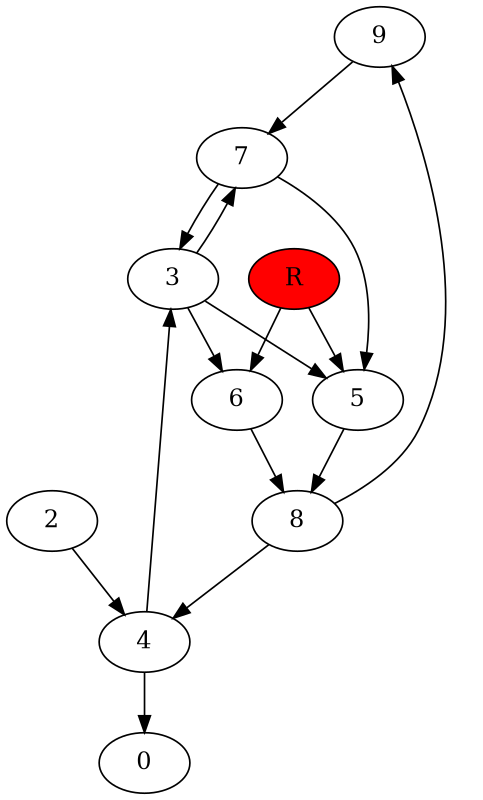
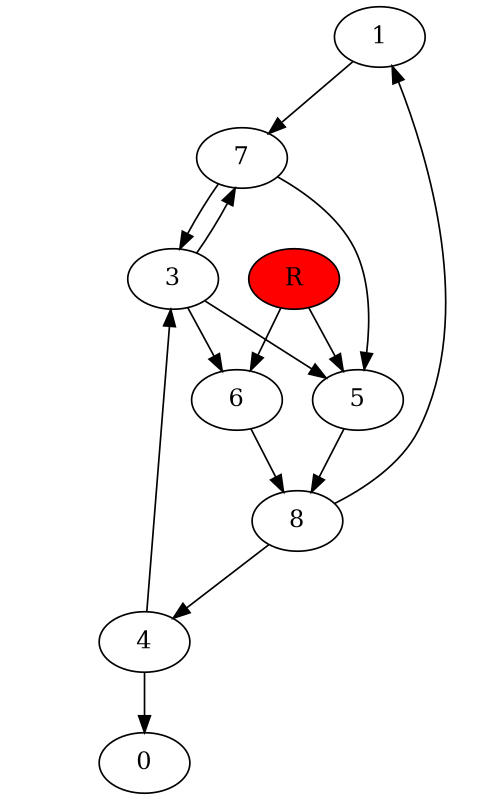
(380, 37) -> (380, 37)
(52, 521) -> none
